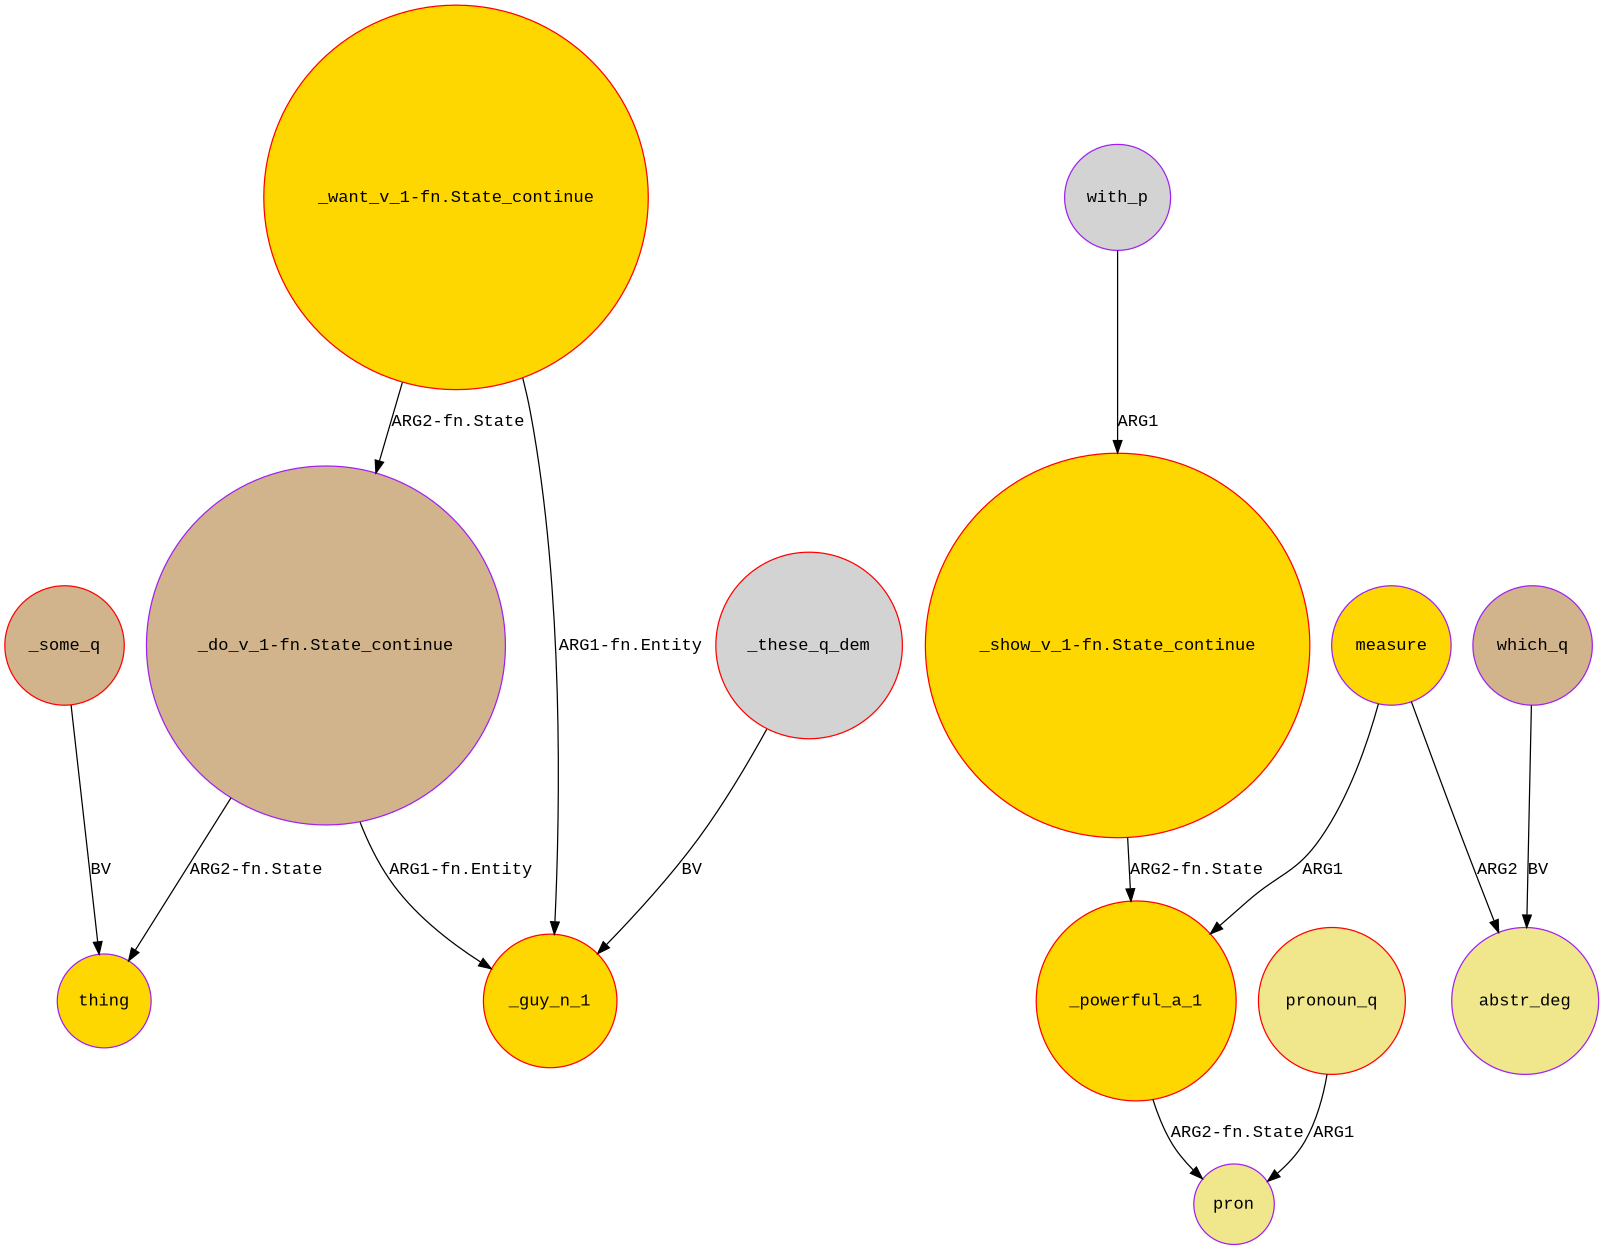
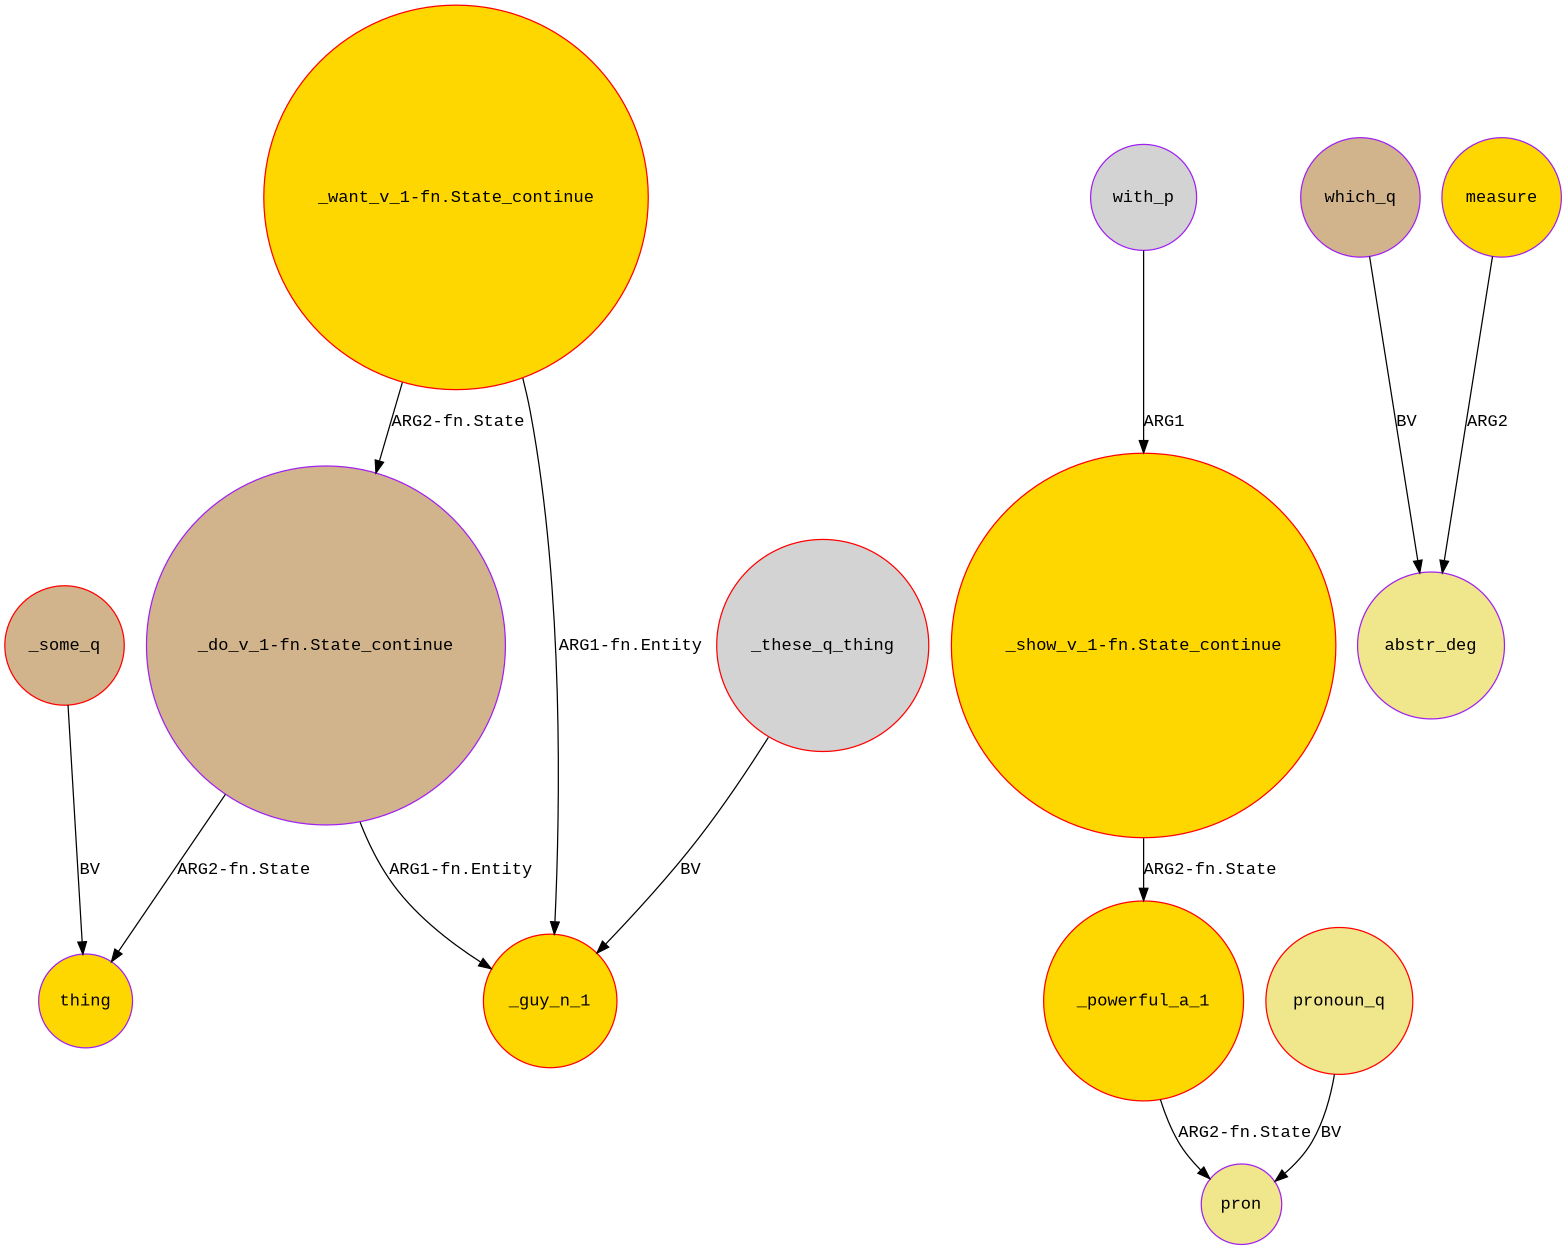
(809, 645) -> (823, 645)
(1324, 833) -> none
(1334, 1132) -> (1331, 1132)
